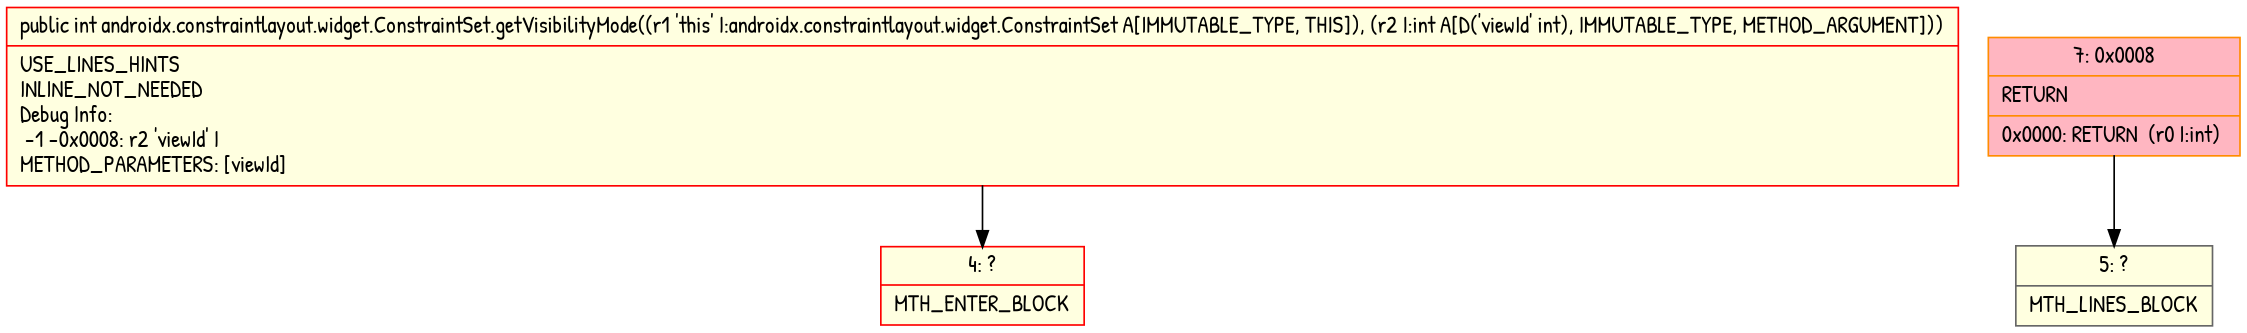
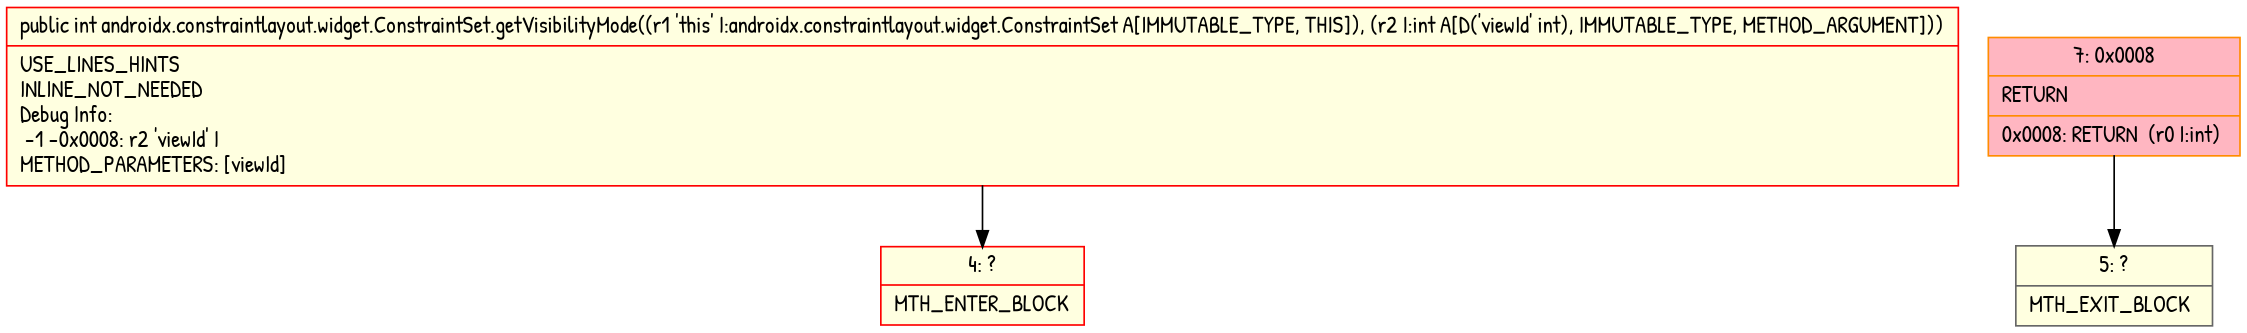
(2114, 135) -> (2114, 135)
(2114, 305) -> (2110, 305)
